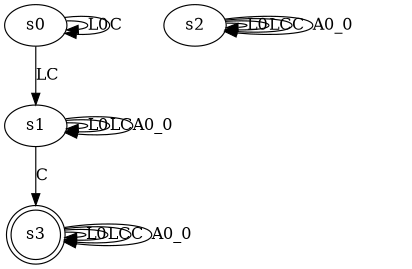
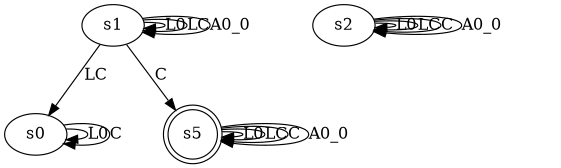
(36, 70) -> (78, 75)
(36, 235) -> (193, 134)
